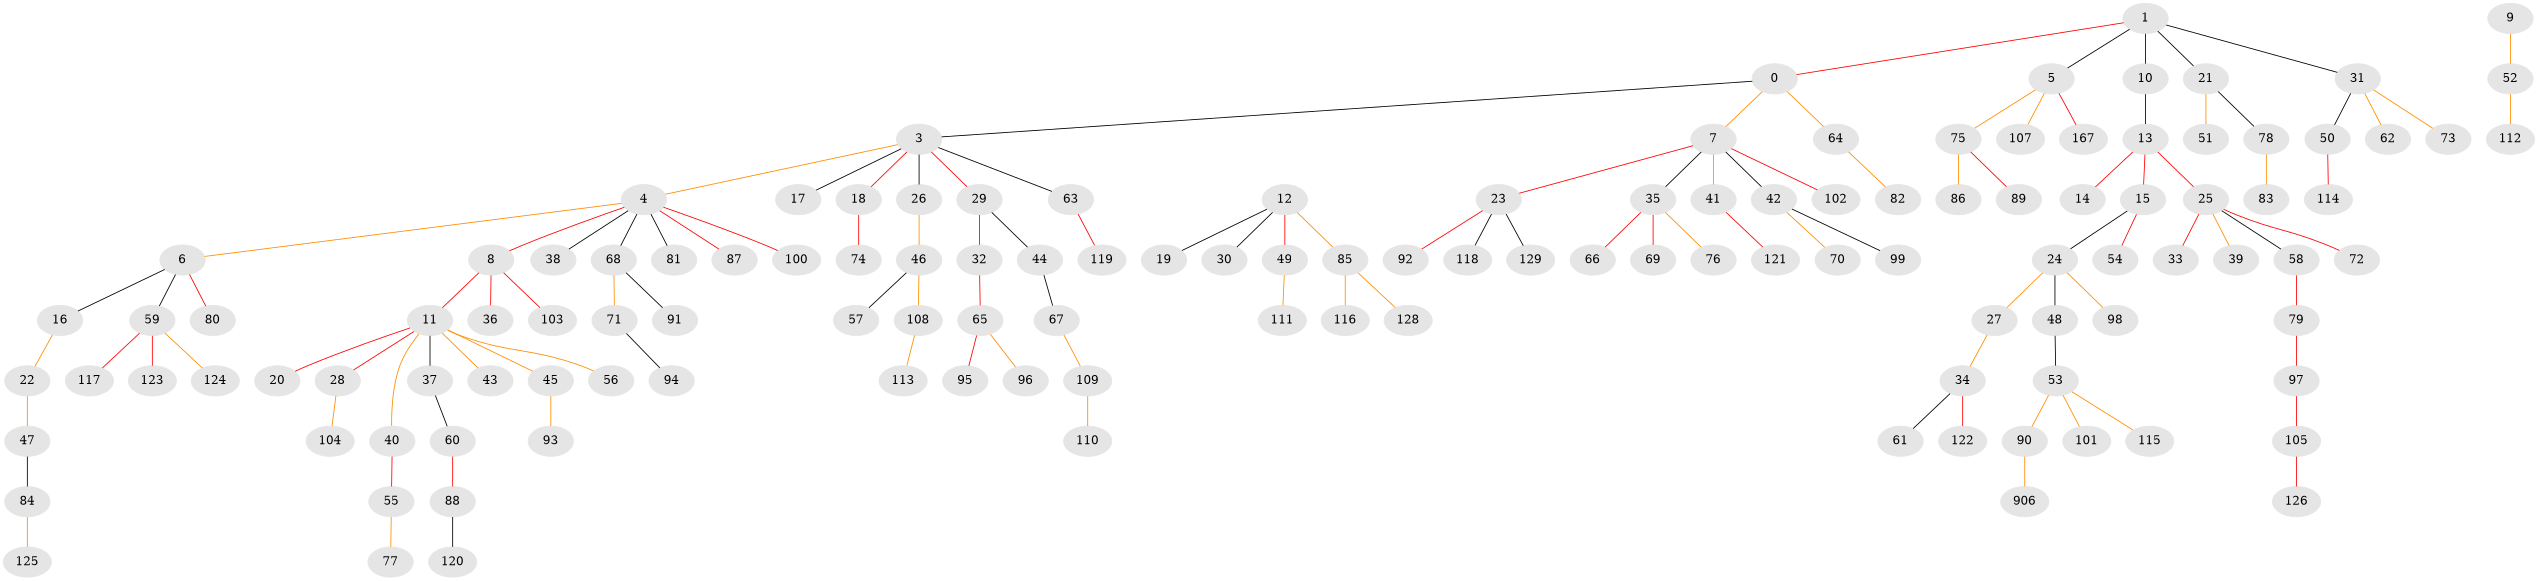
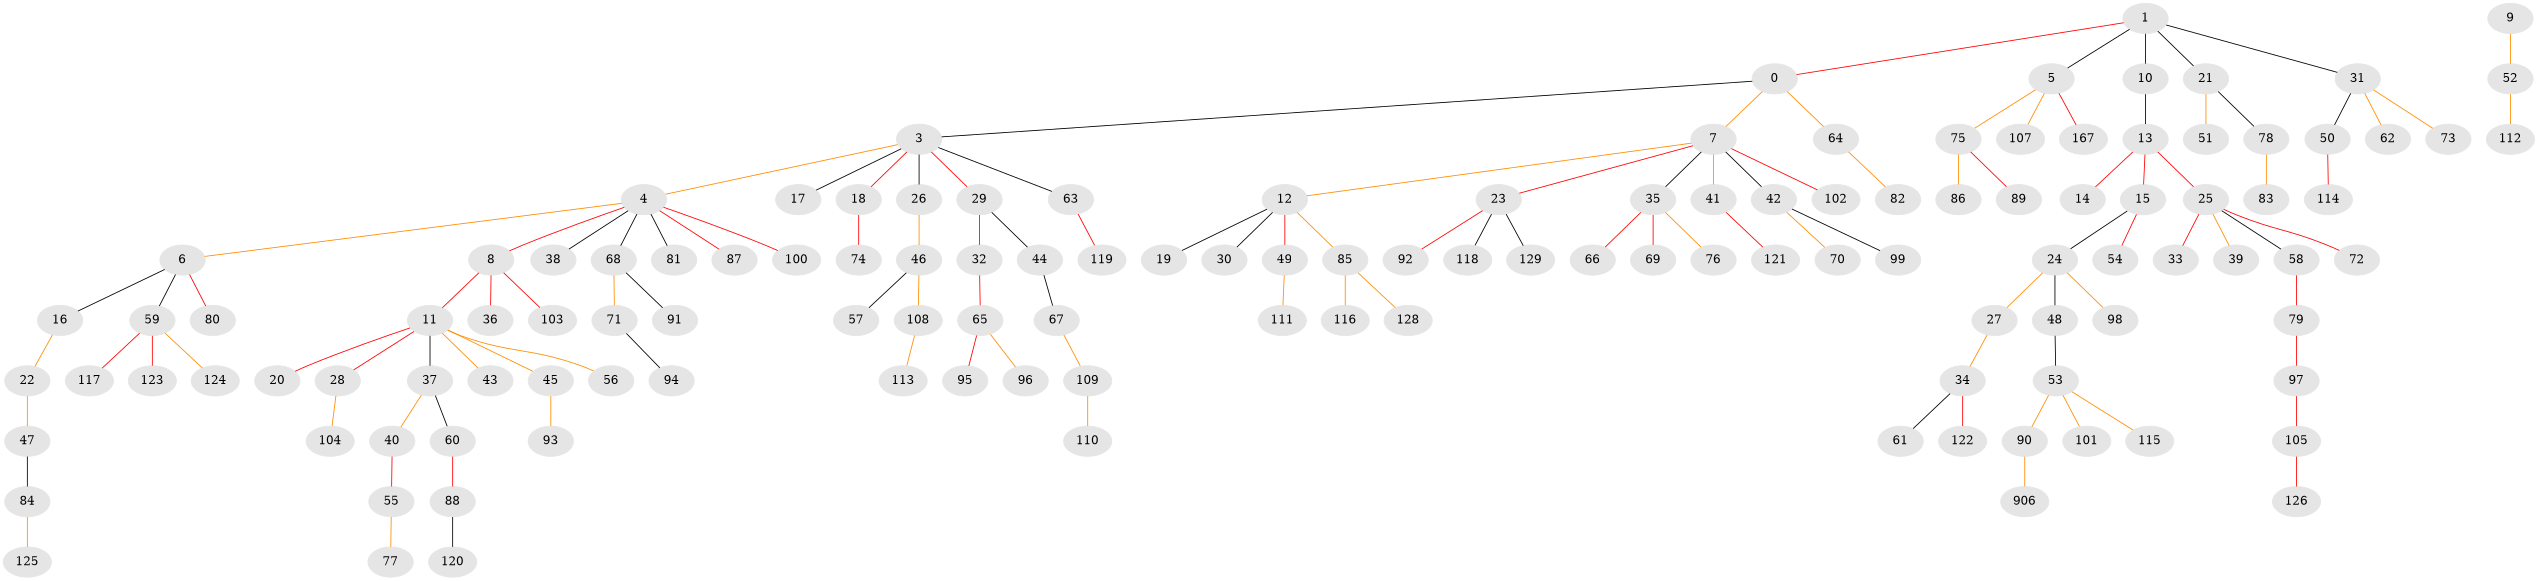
none -> (1499, 169)
(396, 377) -> (411, 411)
